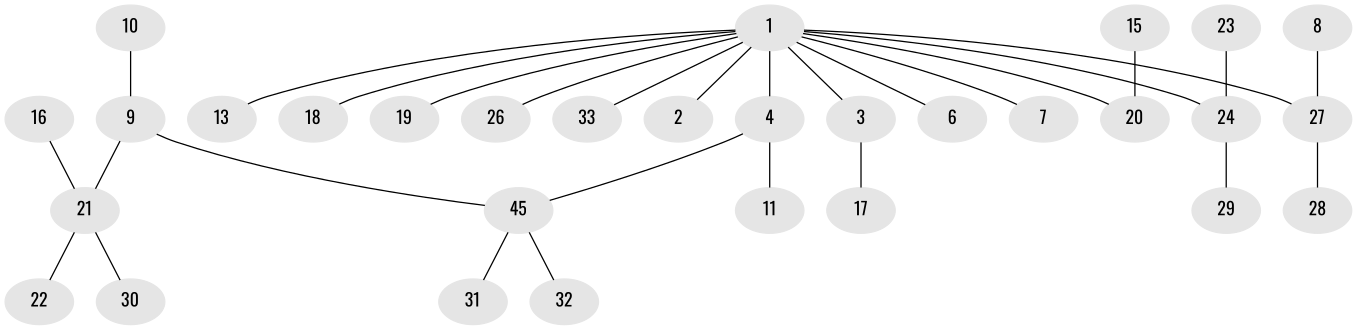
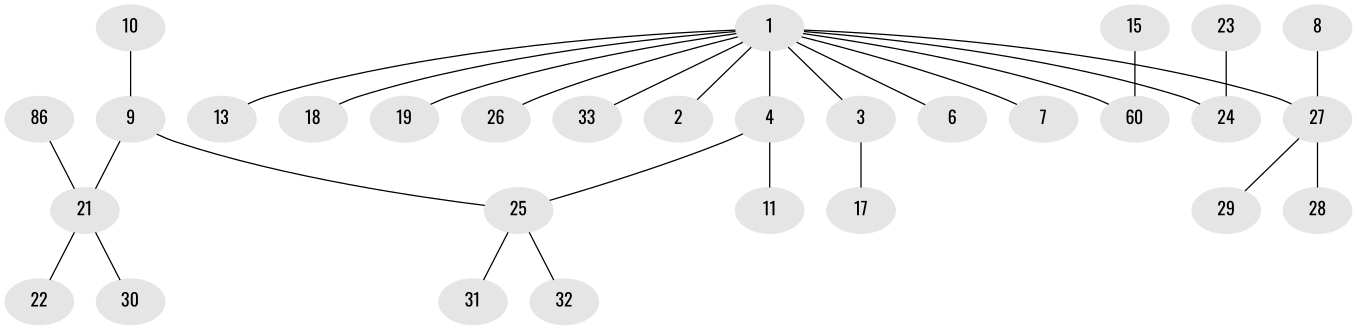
(39, 119) -> (39, 119)
(1135, 119) -> (1135, 119)
(1226, 165) -> (1272, 165)
(519, 210) -> (519, 210)
